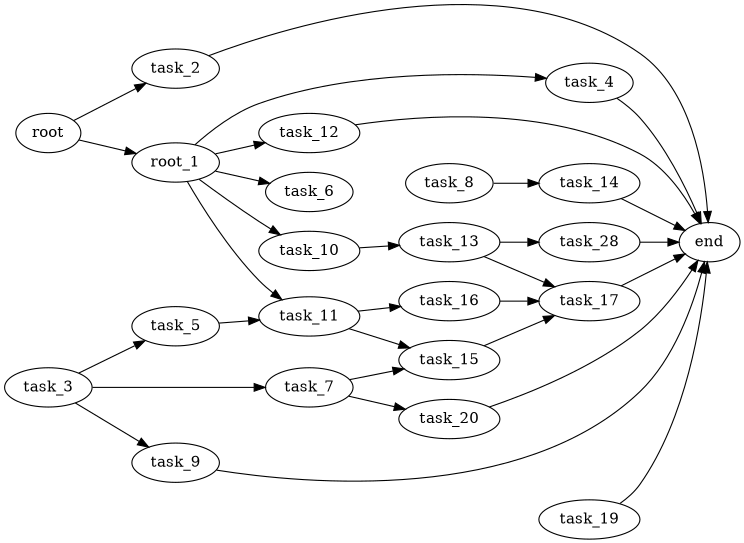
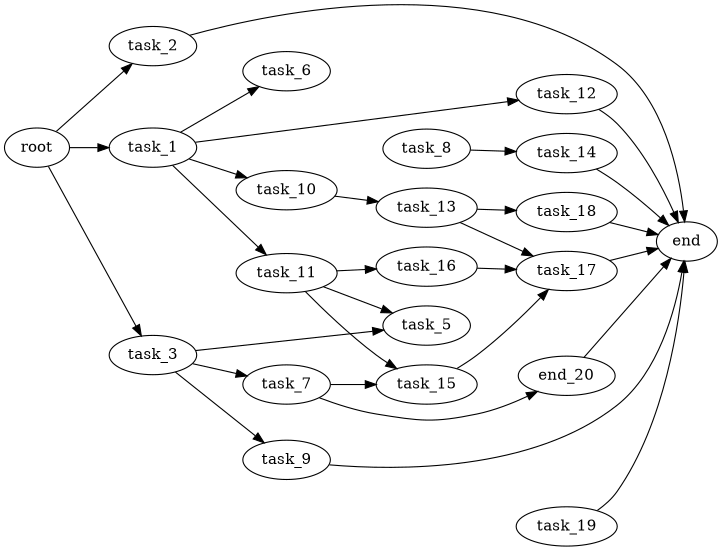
(589, 83) -> none
(176, 163) -> (153, 148)
(589, 242) -> (567, 212)
none -> (92, 246)
(234, 322) -> (353, 298)
(449, 419) -> (567, 376)
